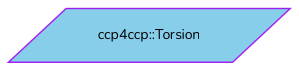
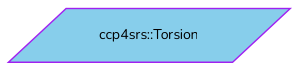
(149, 35) -> (149, 35)
